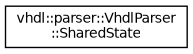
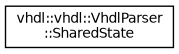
(96, 27) -> (89, 27)
